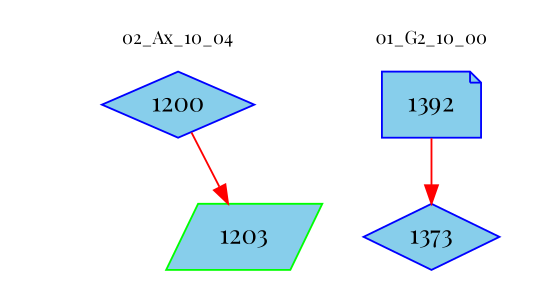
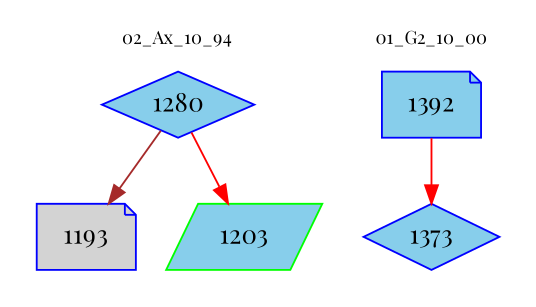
(178, 39) -> (178, 39)
(178, 105) -> (178, 105)
none -> (86, 237)
